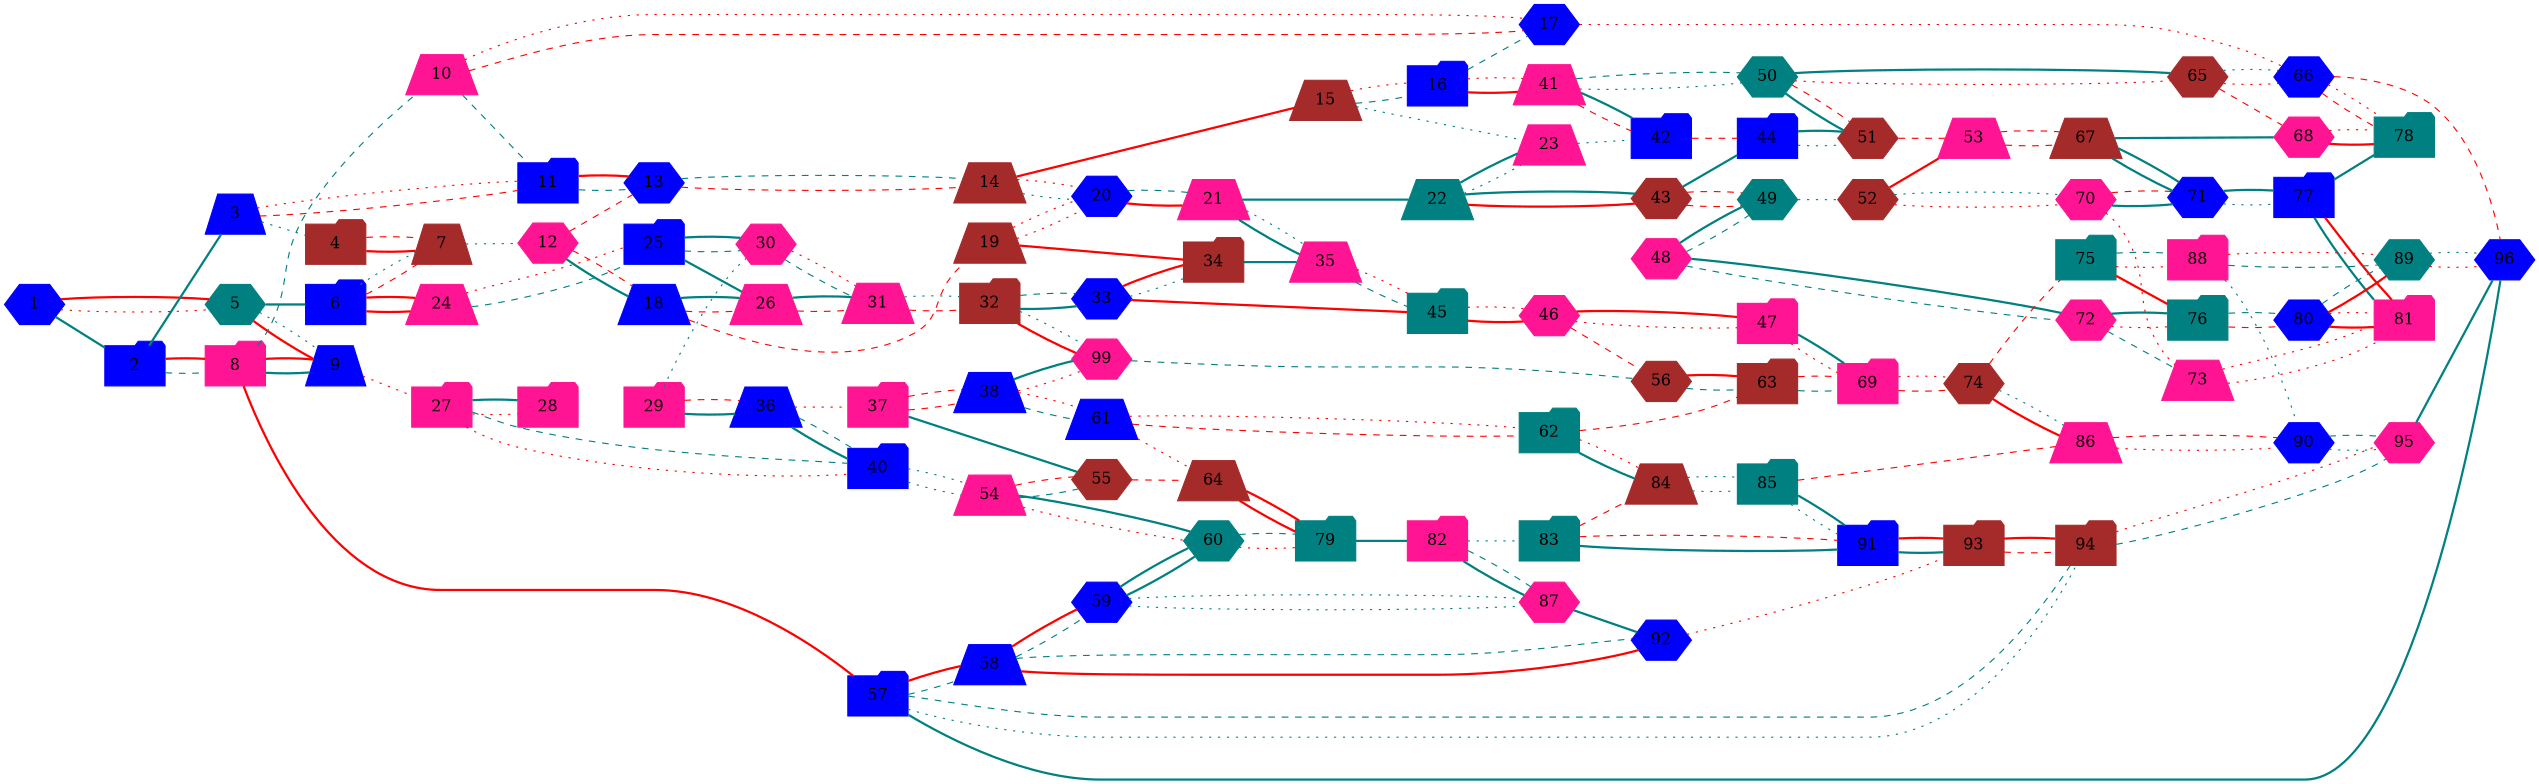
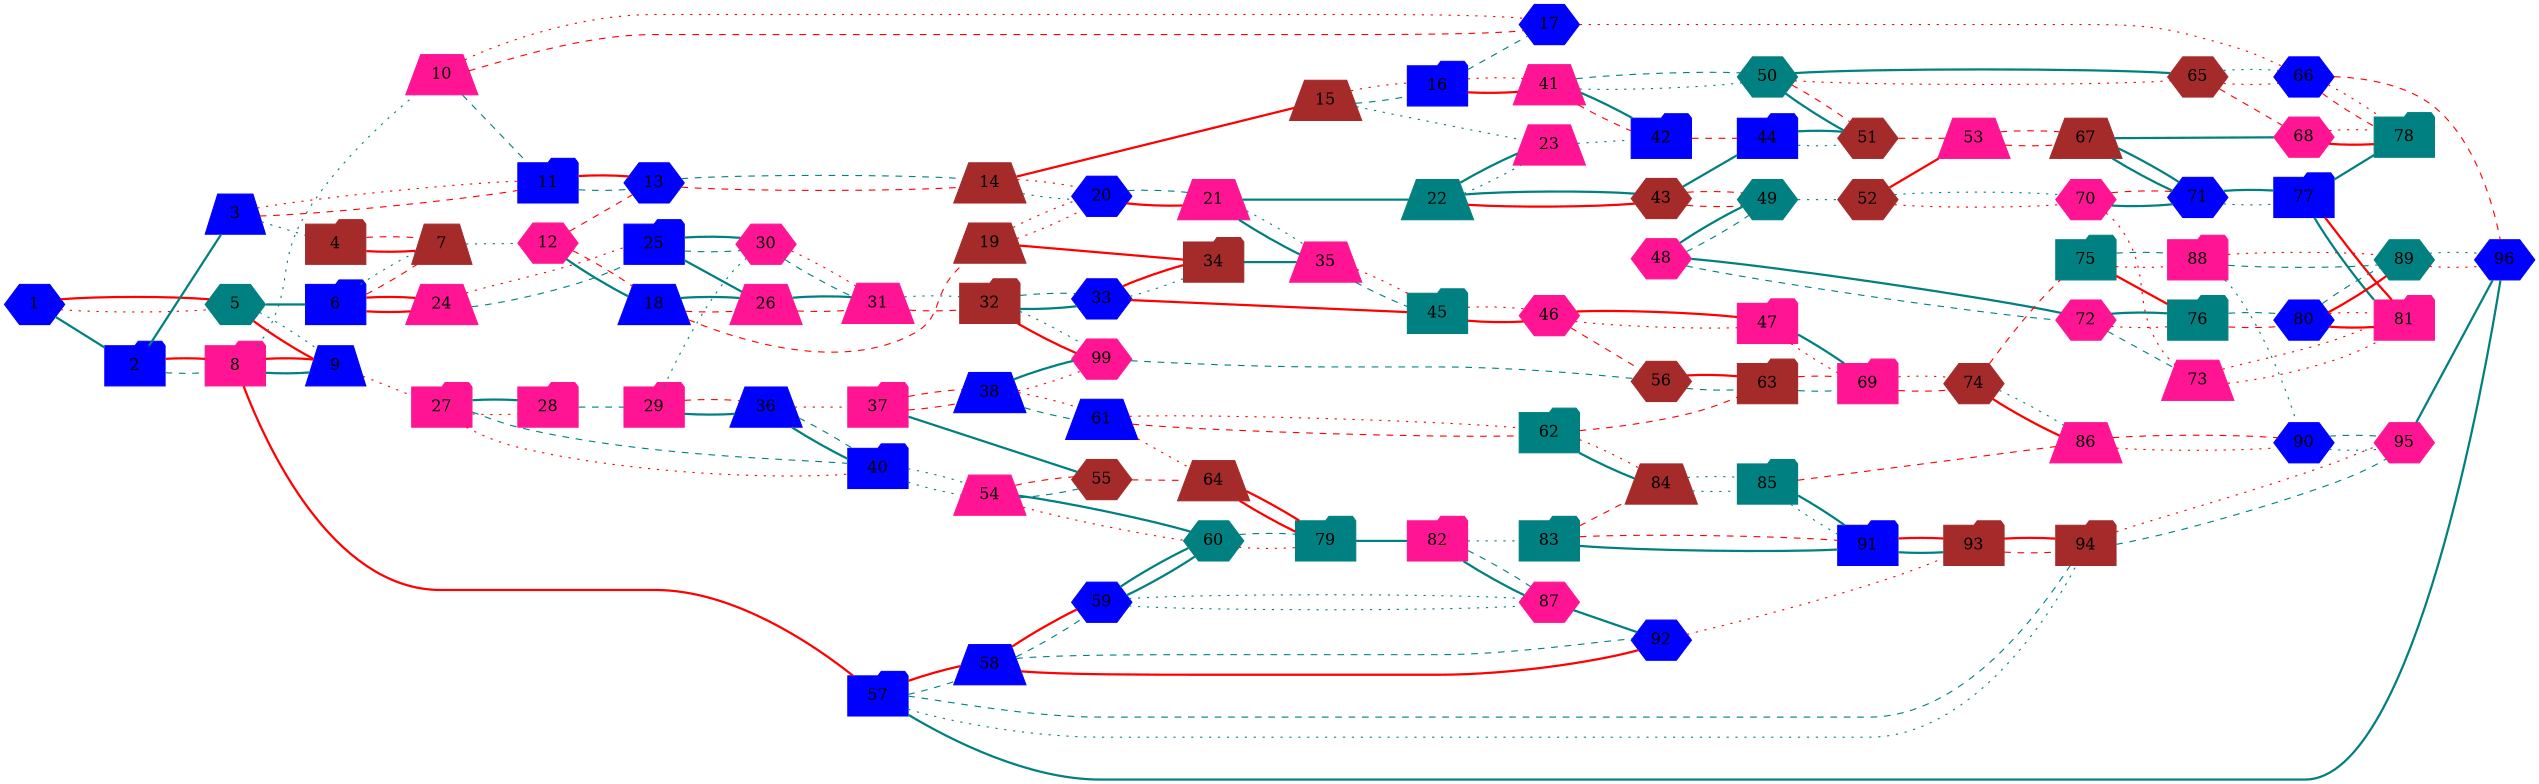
(300, 225) -> (300, 225)
none -> (601, 407)
